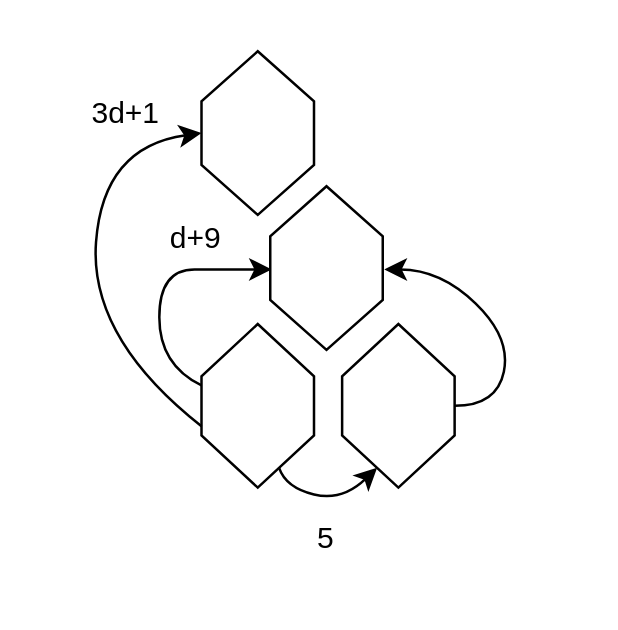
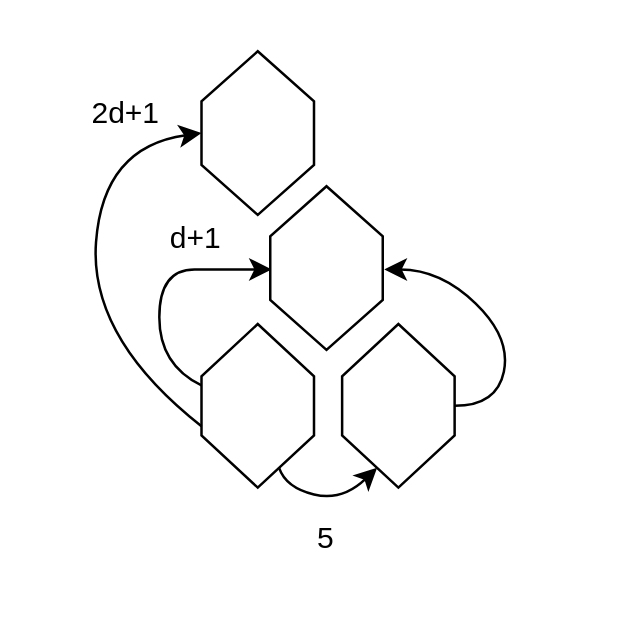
(126, 114) -> (126, 114)
(196, 239) -> (196, 239)
